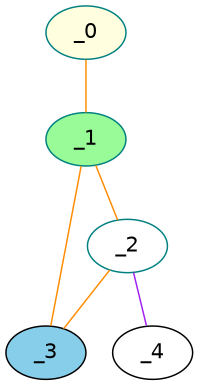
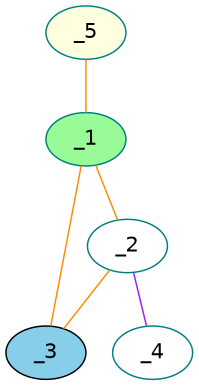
(86, 33) -> (86, 33)
(153, 353) -> (153, 353)
